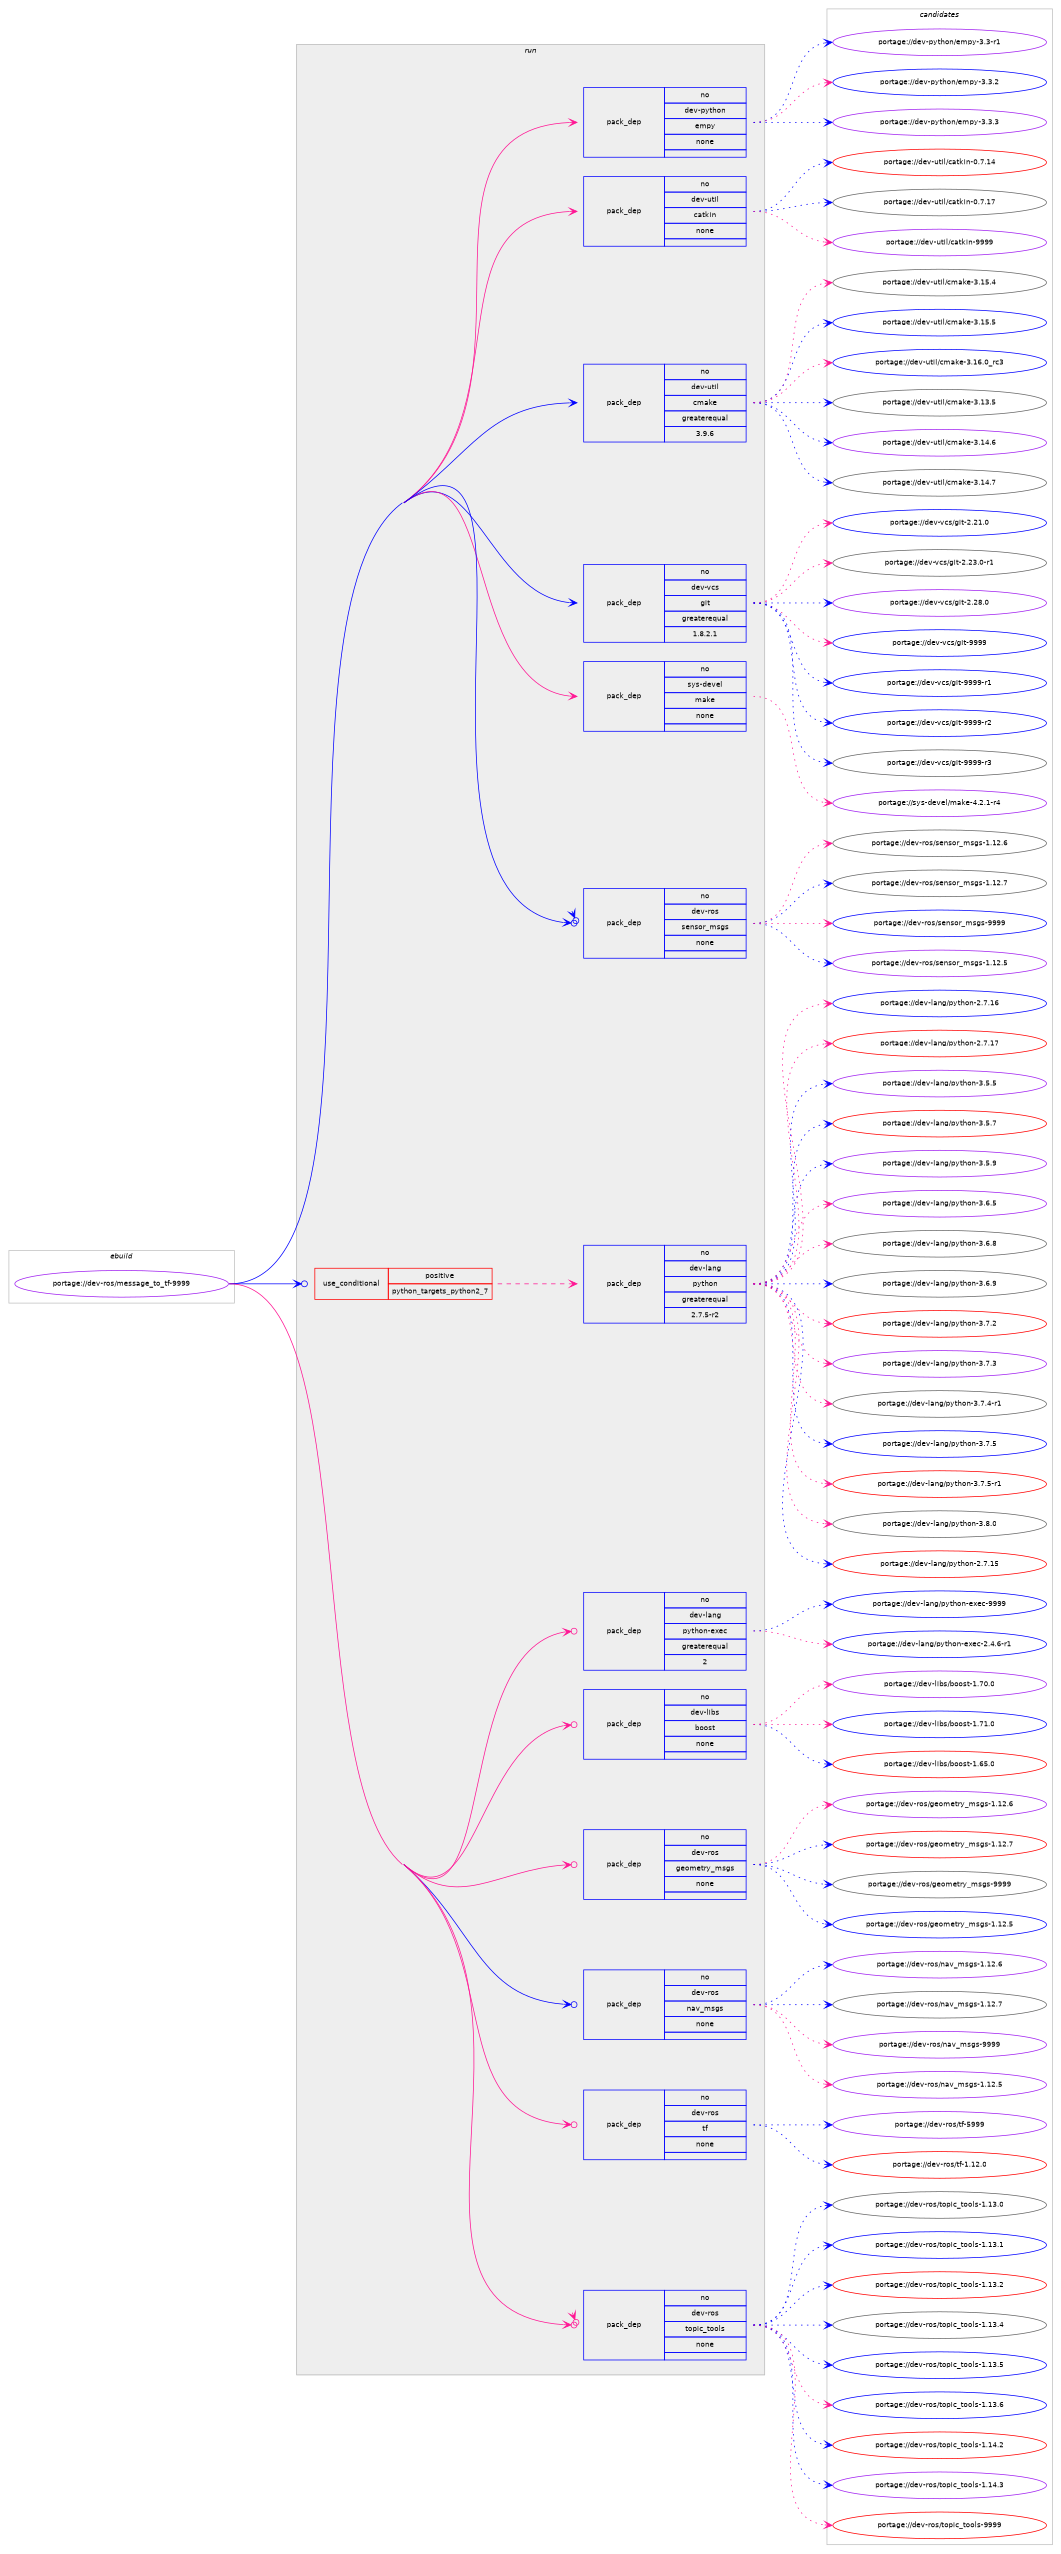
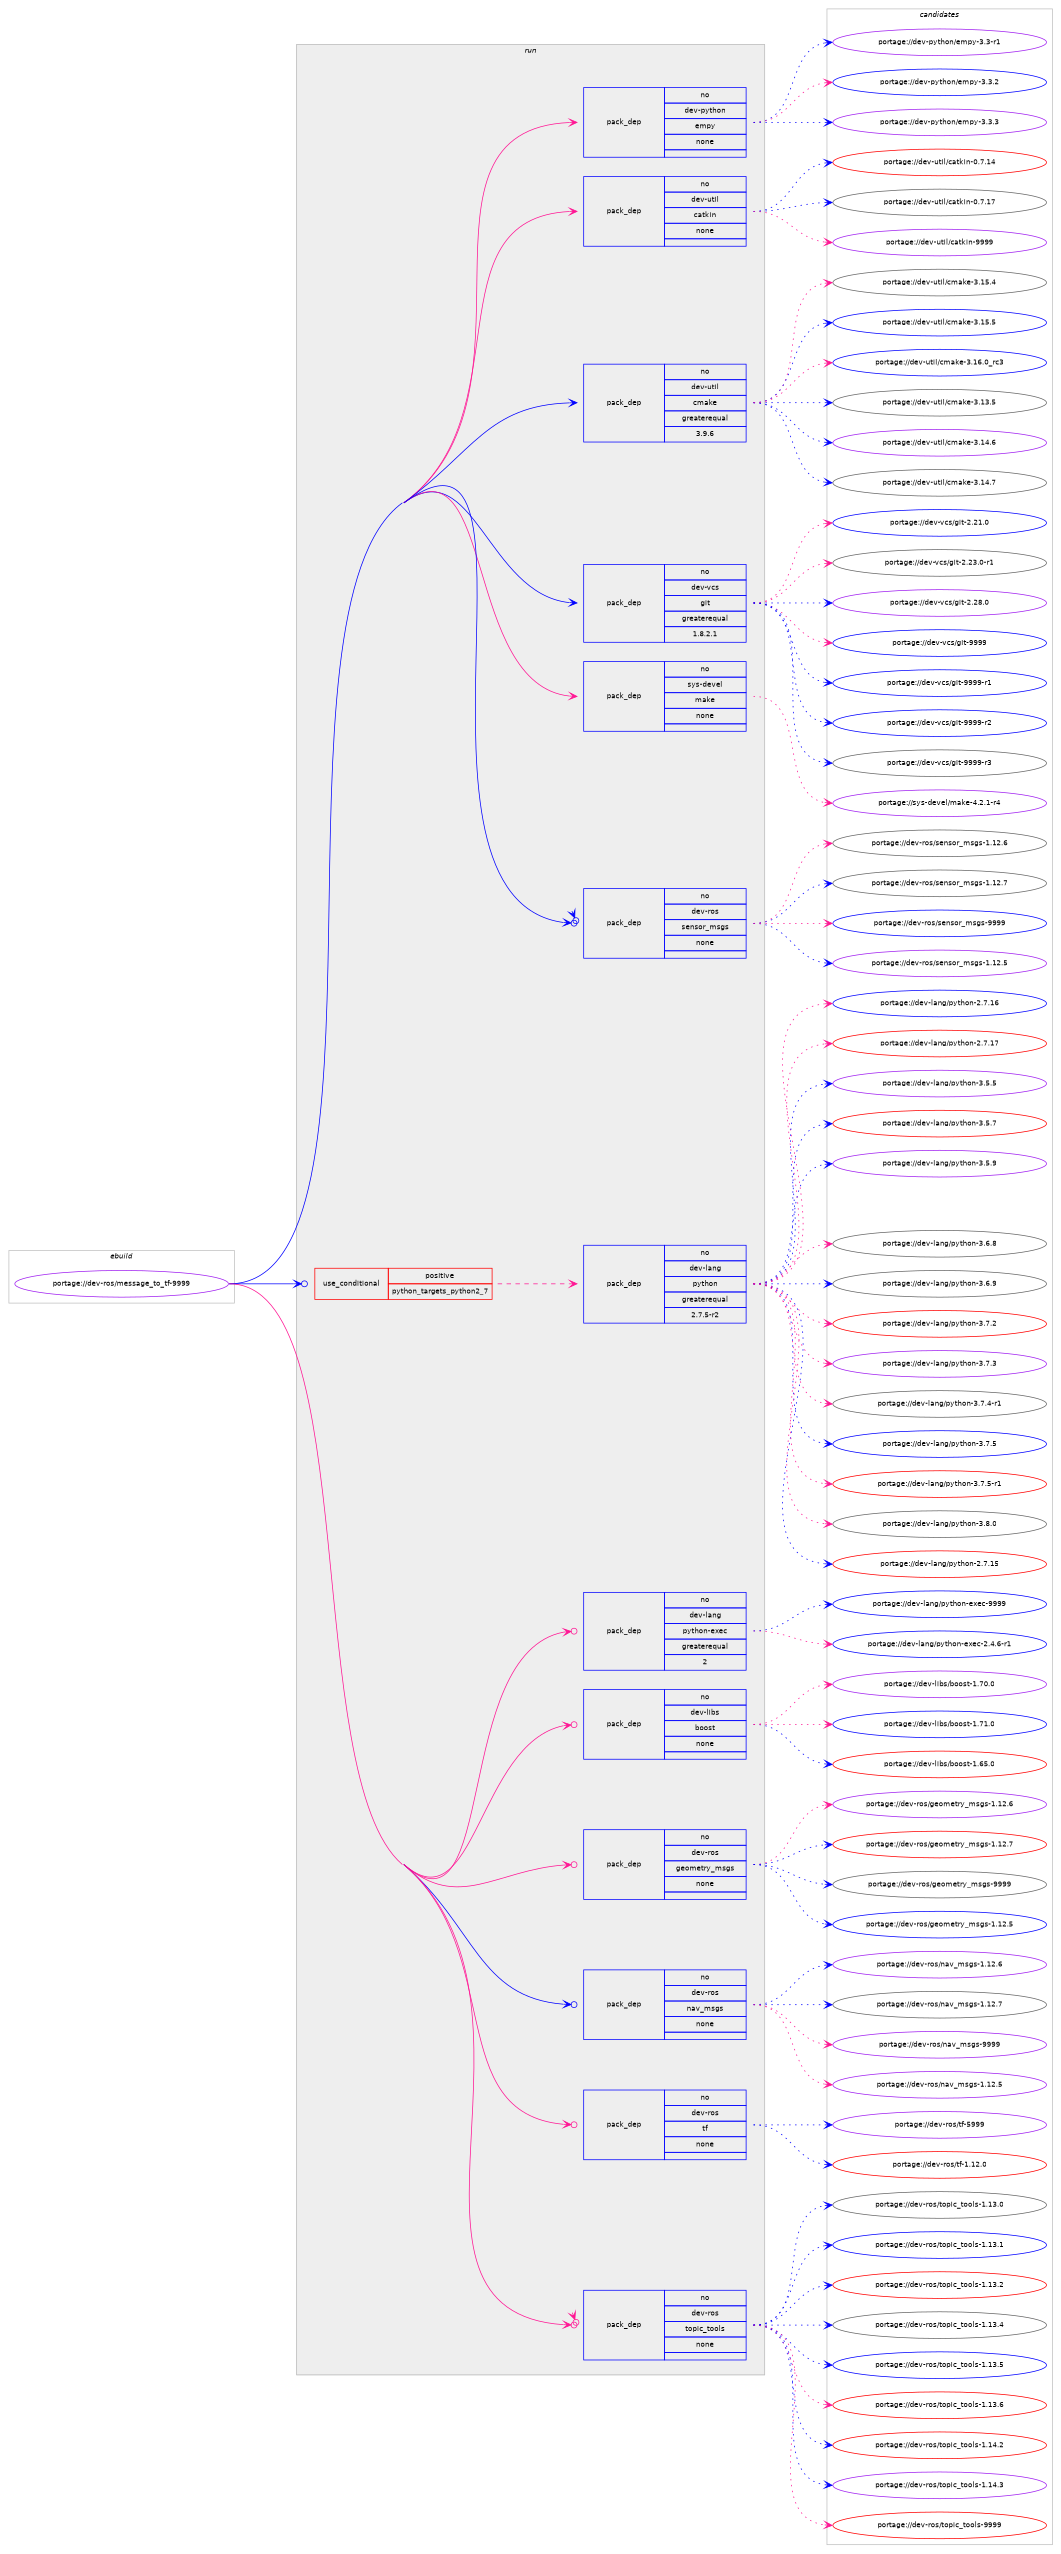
(940, 1204) -> none
(940, 2405) -> (940, 2405)
